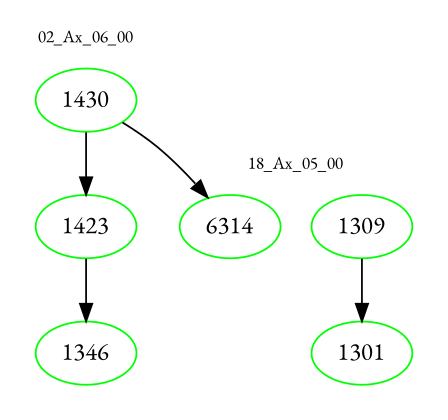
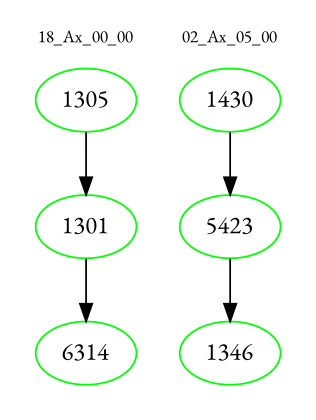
(86, 38) -> (230, 38)
(296, 164) -> (86, 38)
(177, 165) -> (86, 281)
(86, 227) -> (230, 227)
(362, 227) -> (86, 100)
